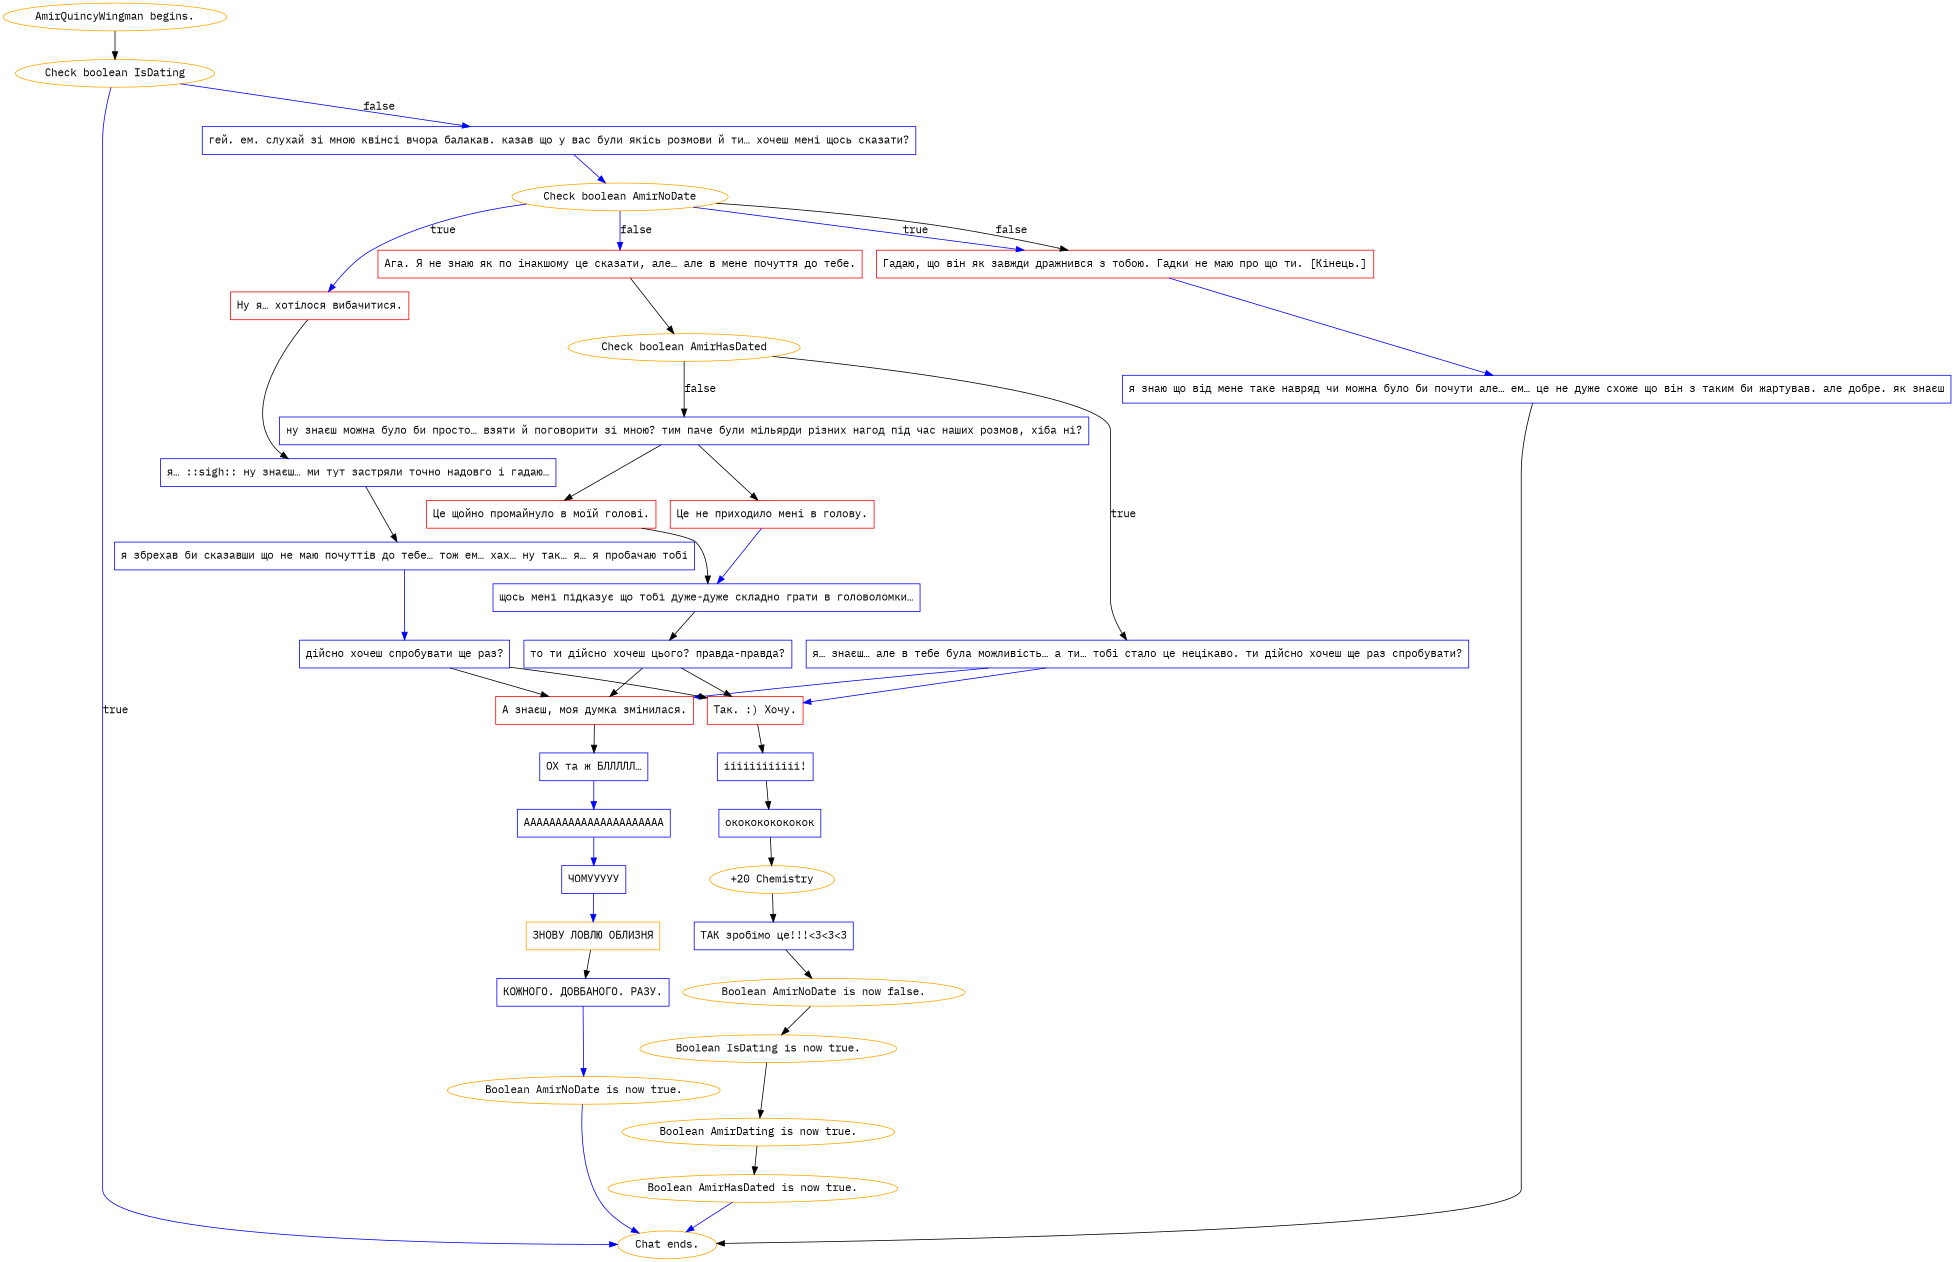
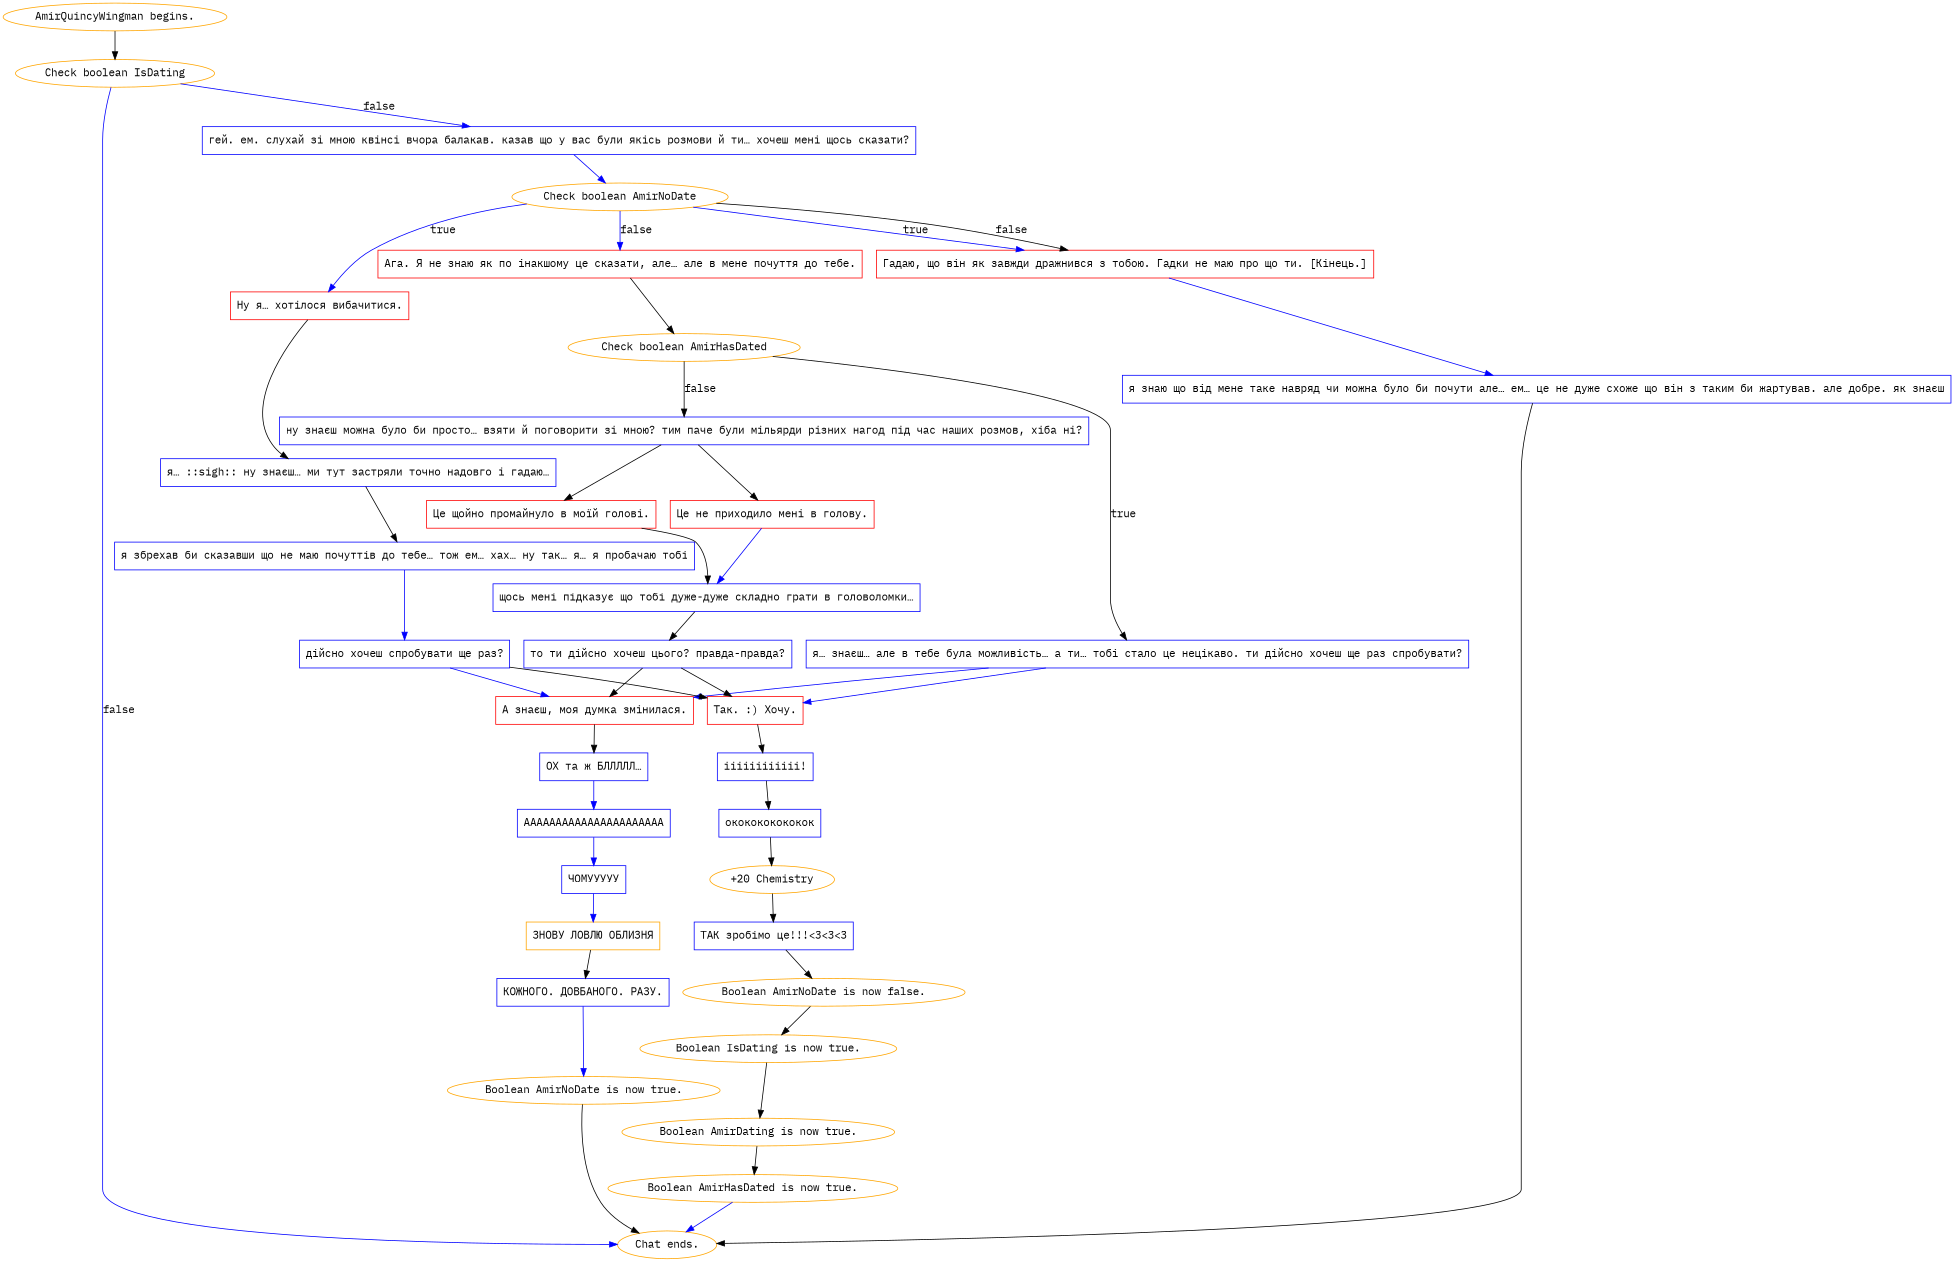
(496, 681) -> (496, 681)
(116, 710) -> (119, 710)
(589, 1175) -> (589, 1175)
